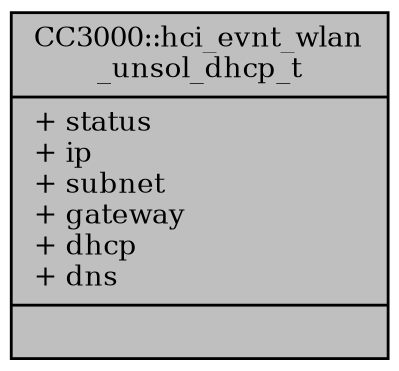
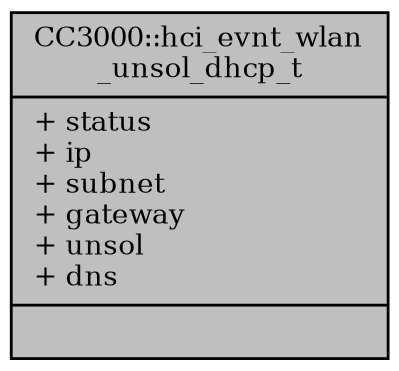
(86, 246) -> (90, 246)
